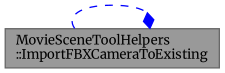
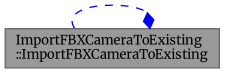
(112, 48) -> (112, 48)
